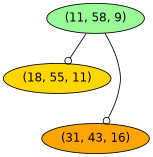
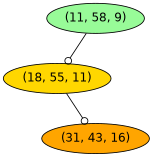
(120, 75) -> (75, 106)
